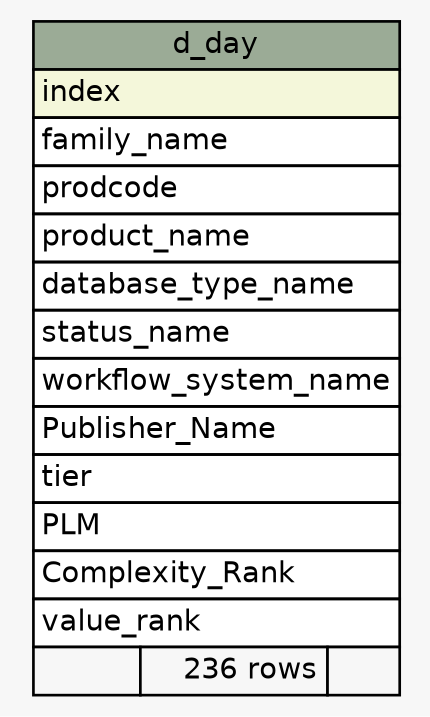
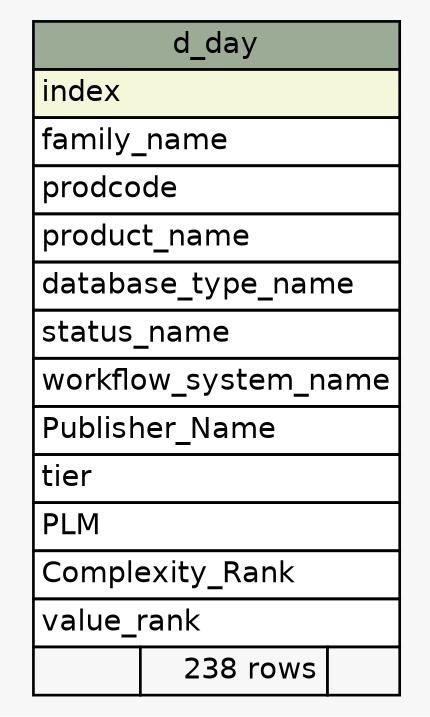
(251, 670) -> (251, 670)
